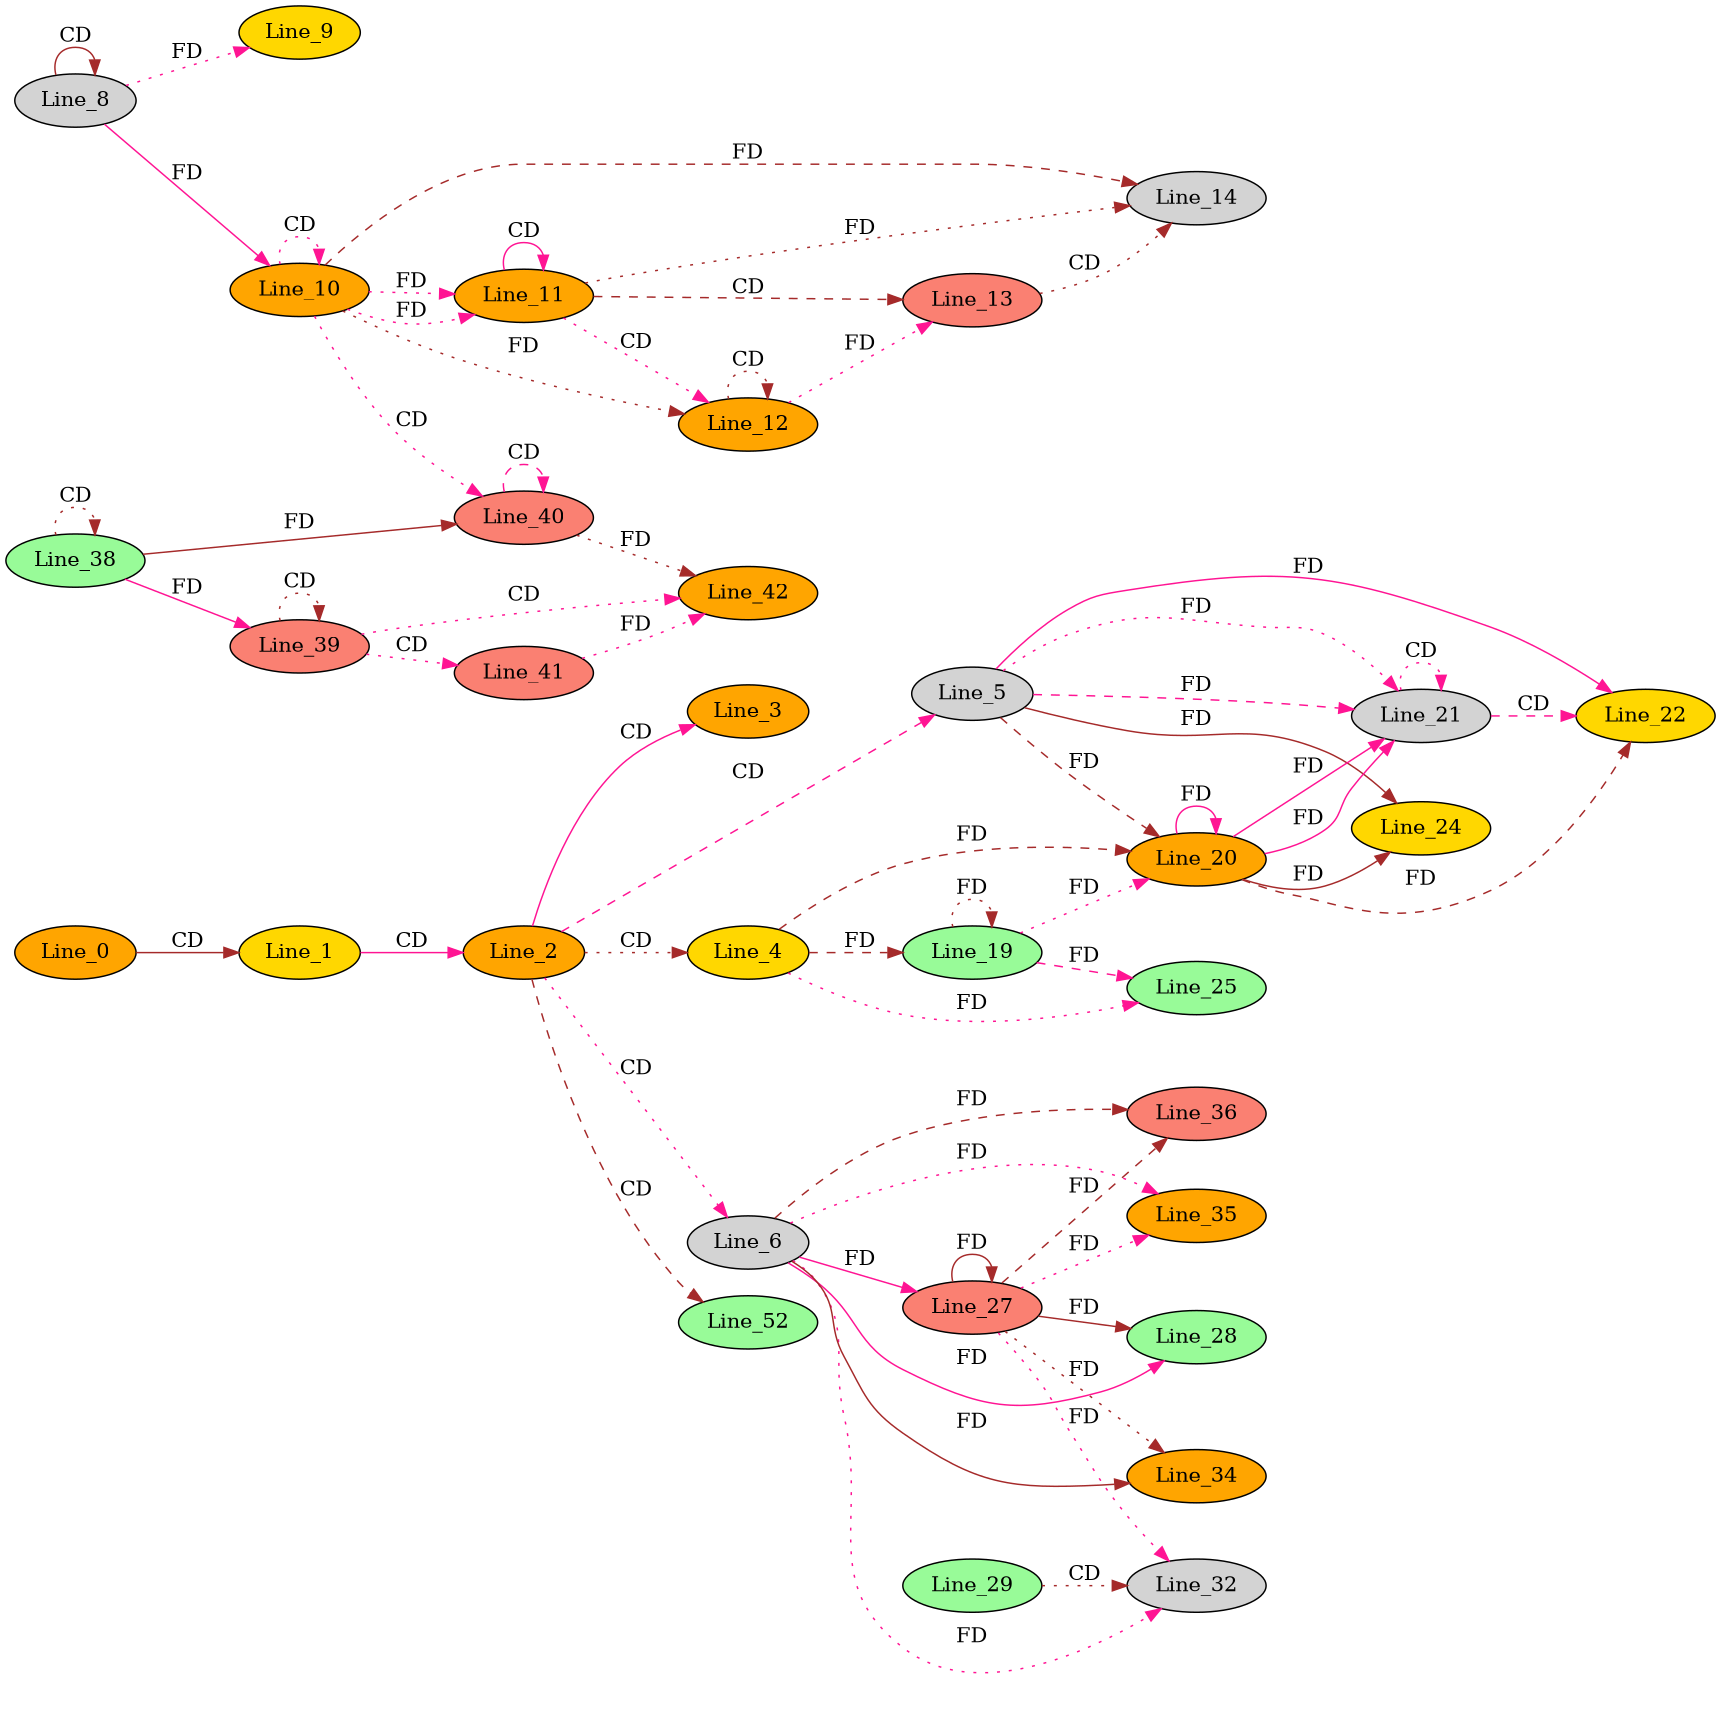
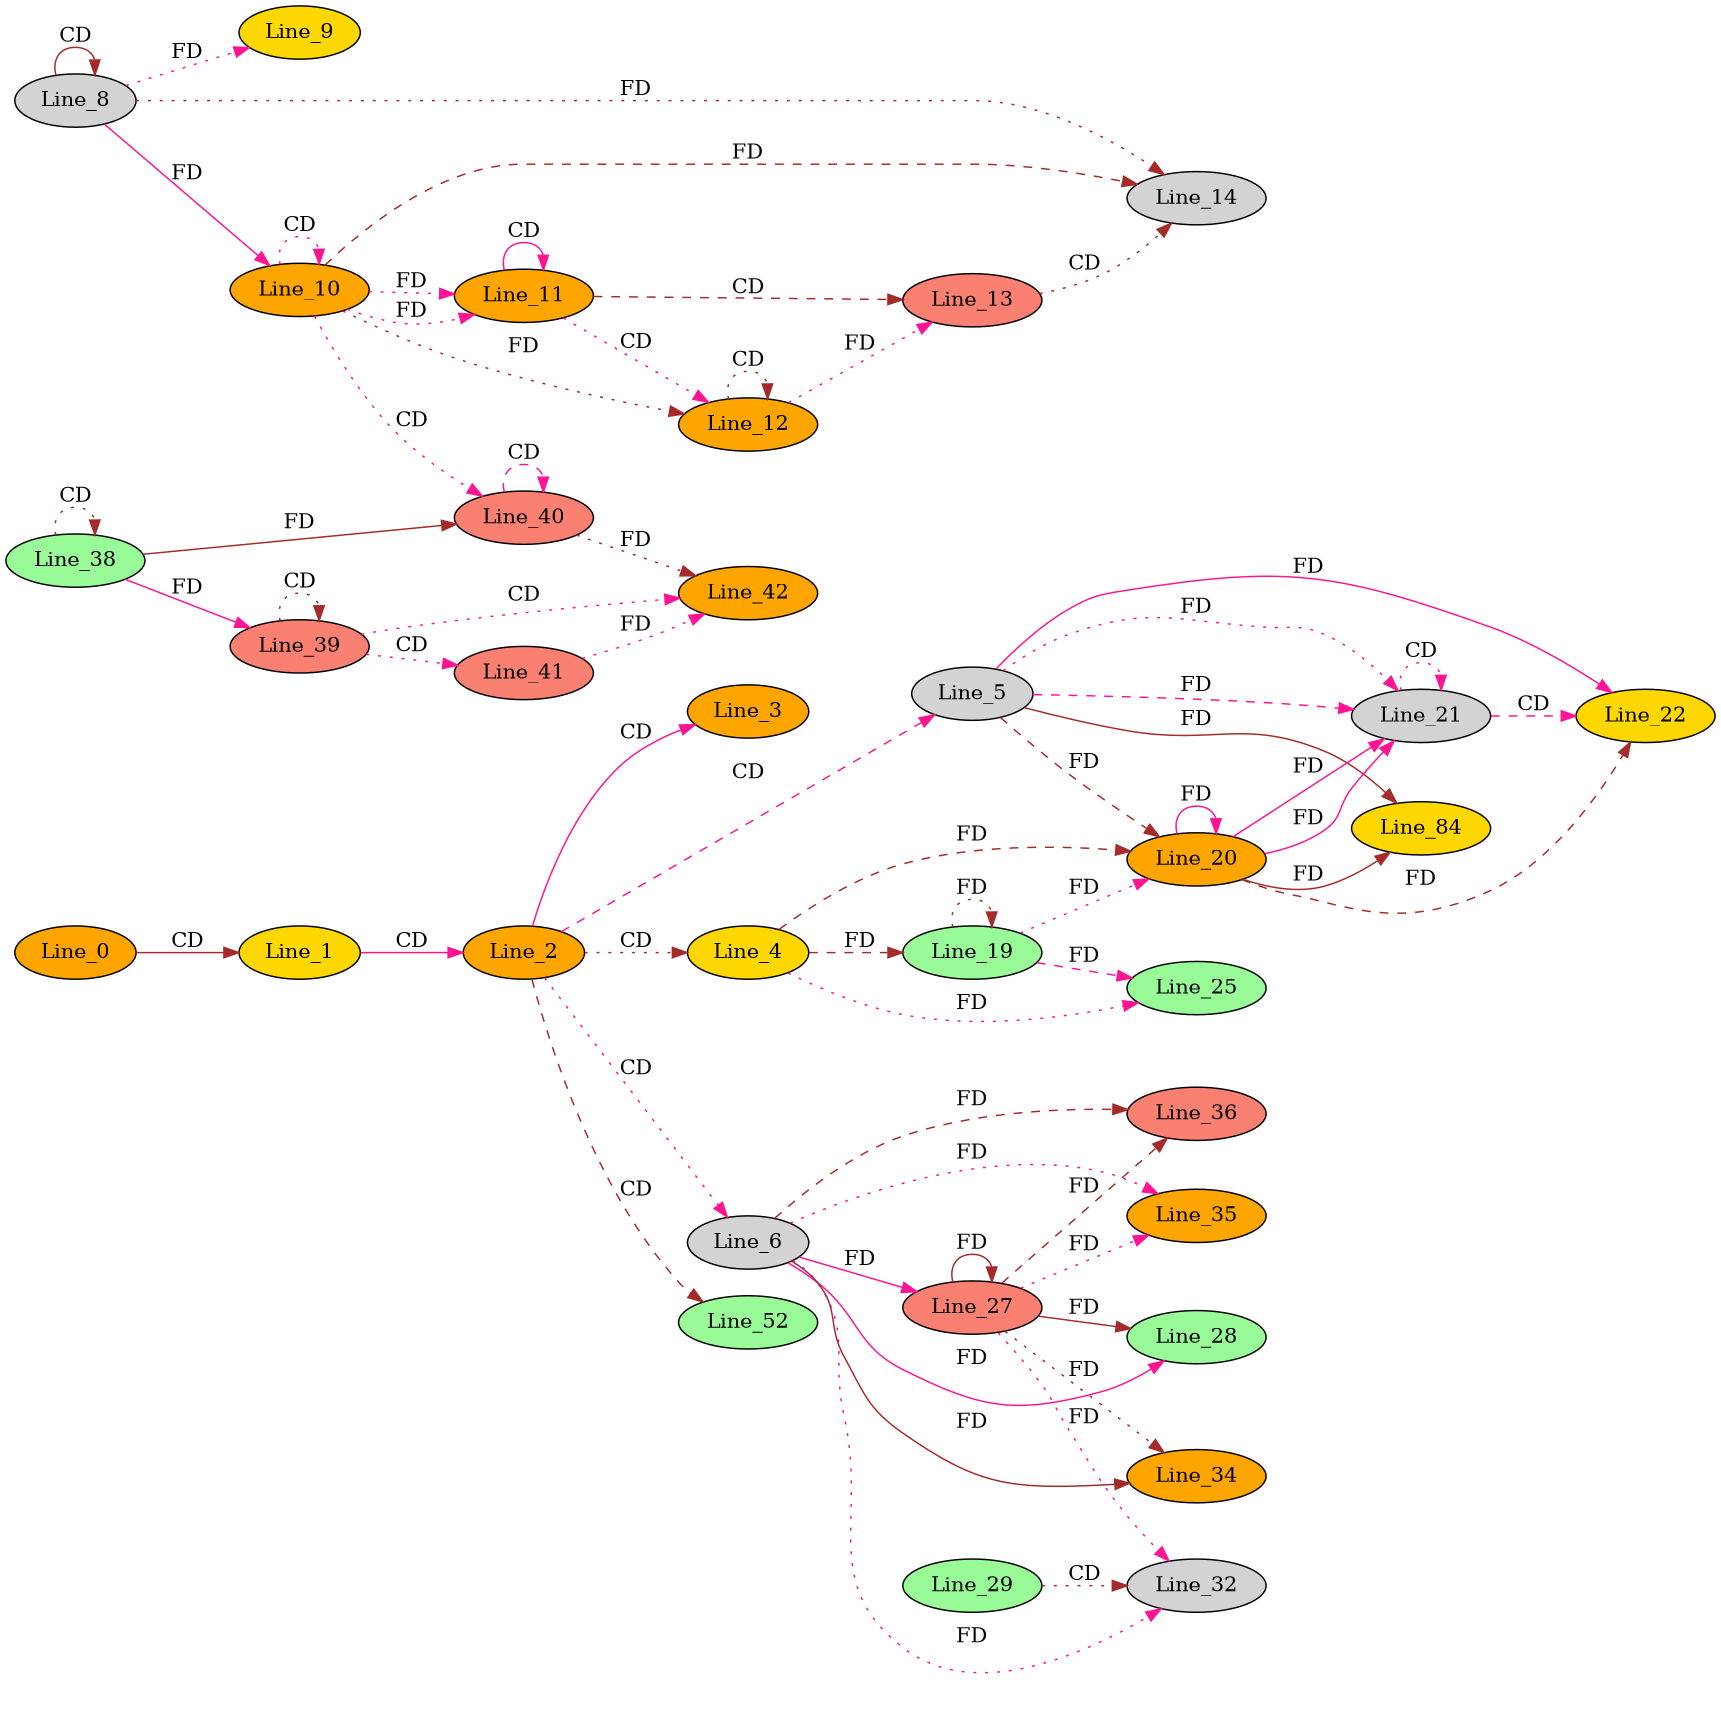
(849, 242) -> (651, 101)
(1421, 828) -> (1421, 828)
